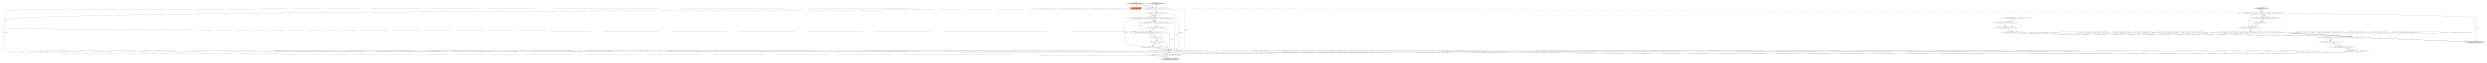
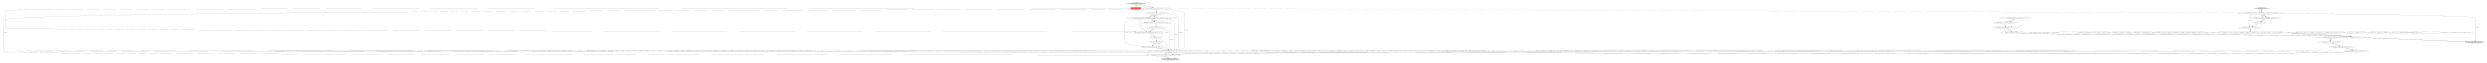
(1156, 4) -> none
